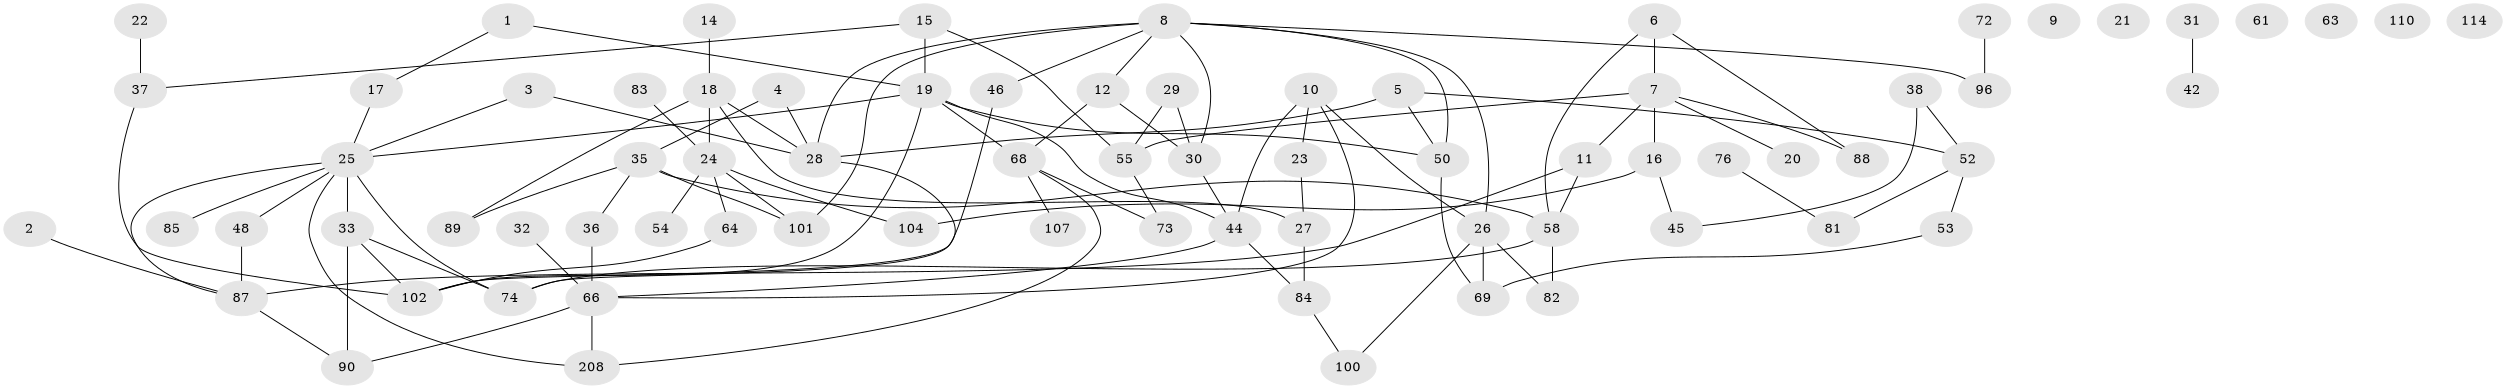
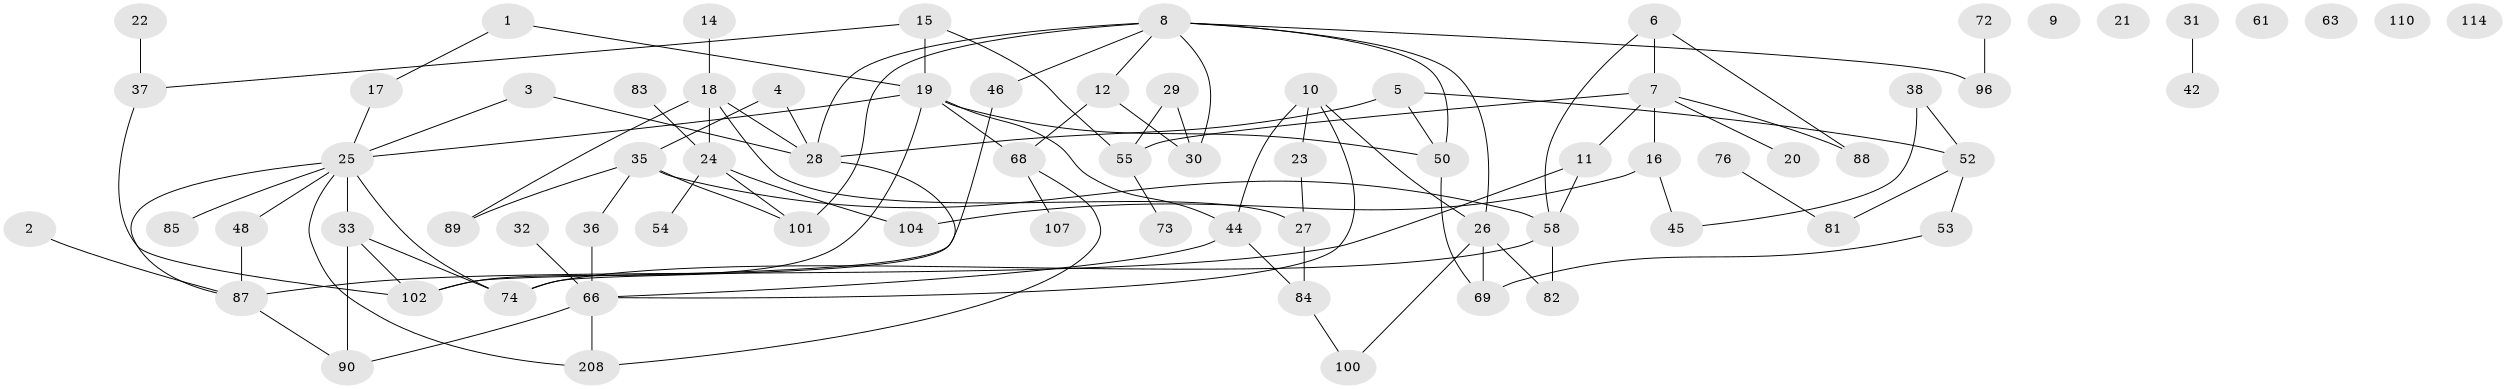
(1082, 190) -> none
(1215, 194) -> none
(731, 229) -> none
